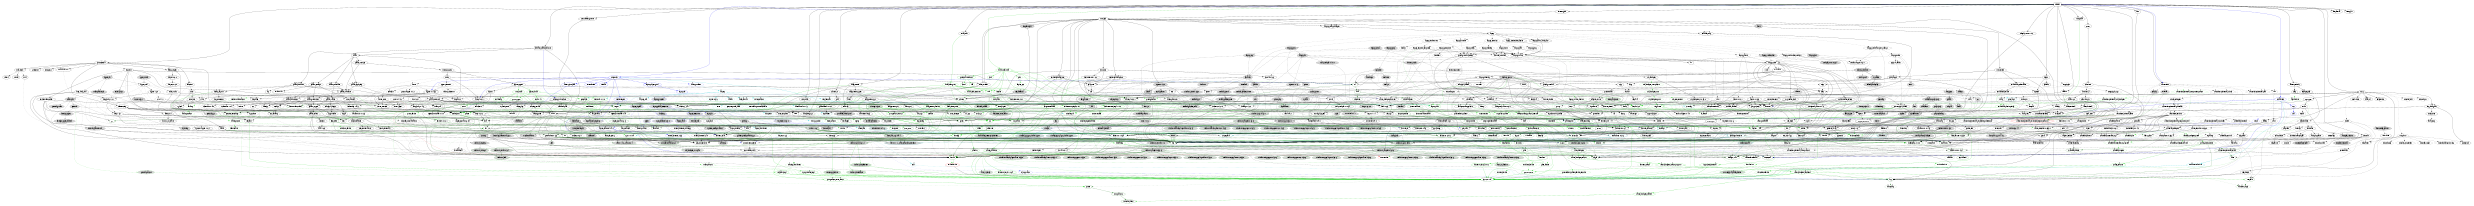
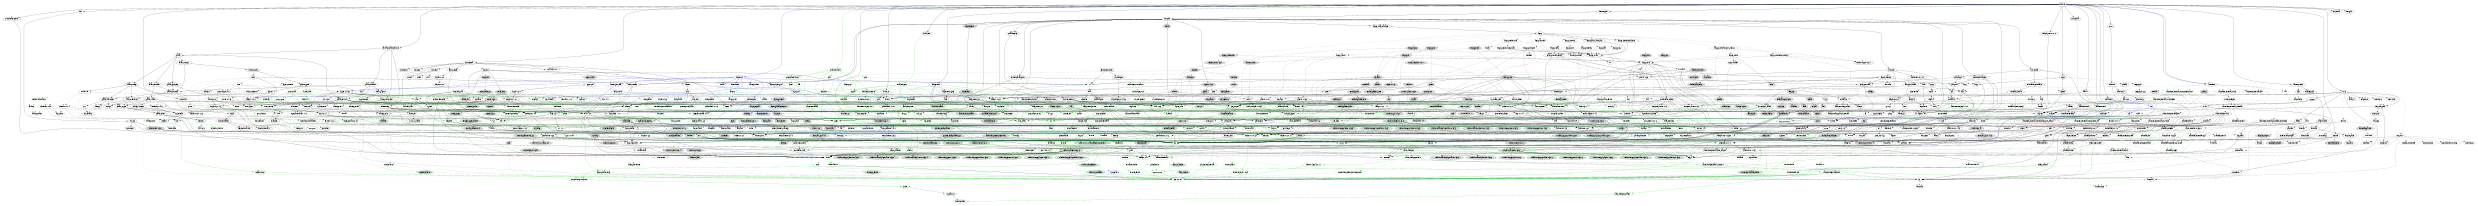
(989, 92) -> (853, 92)
(2408, 99) -> none
(520, 107) -> (337, 107)
(1284, 107) -> (1436, 107)
